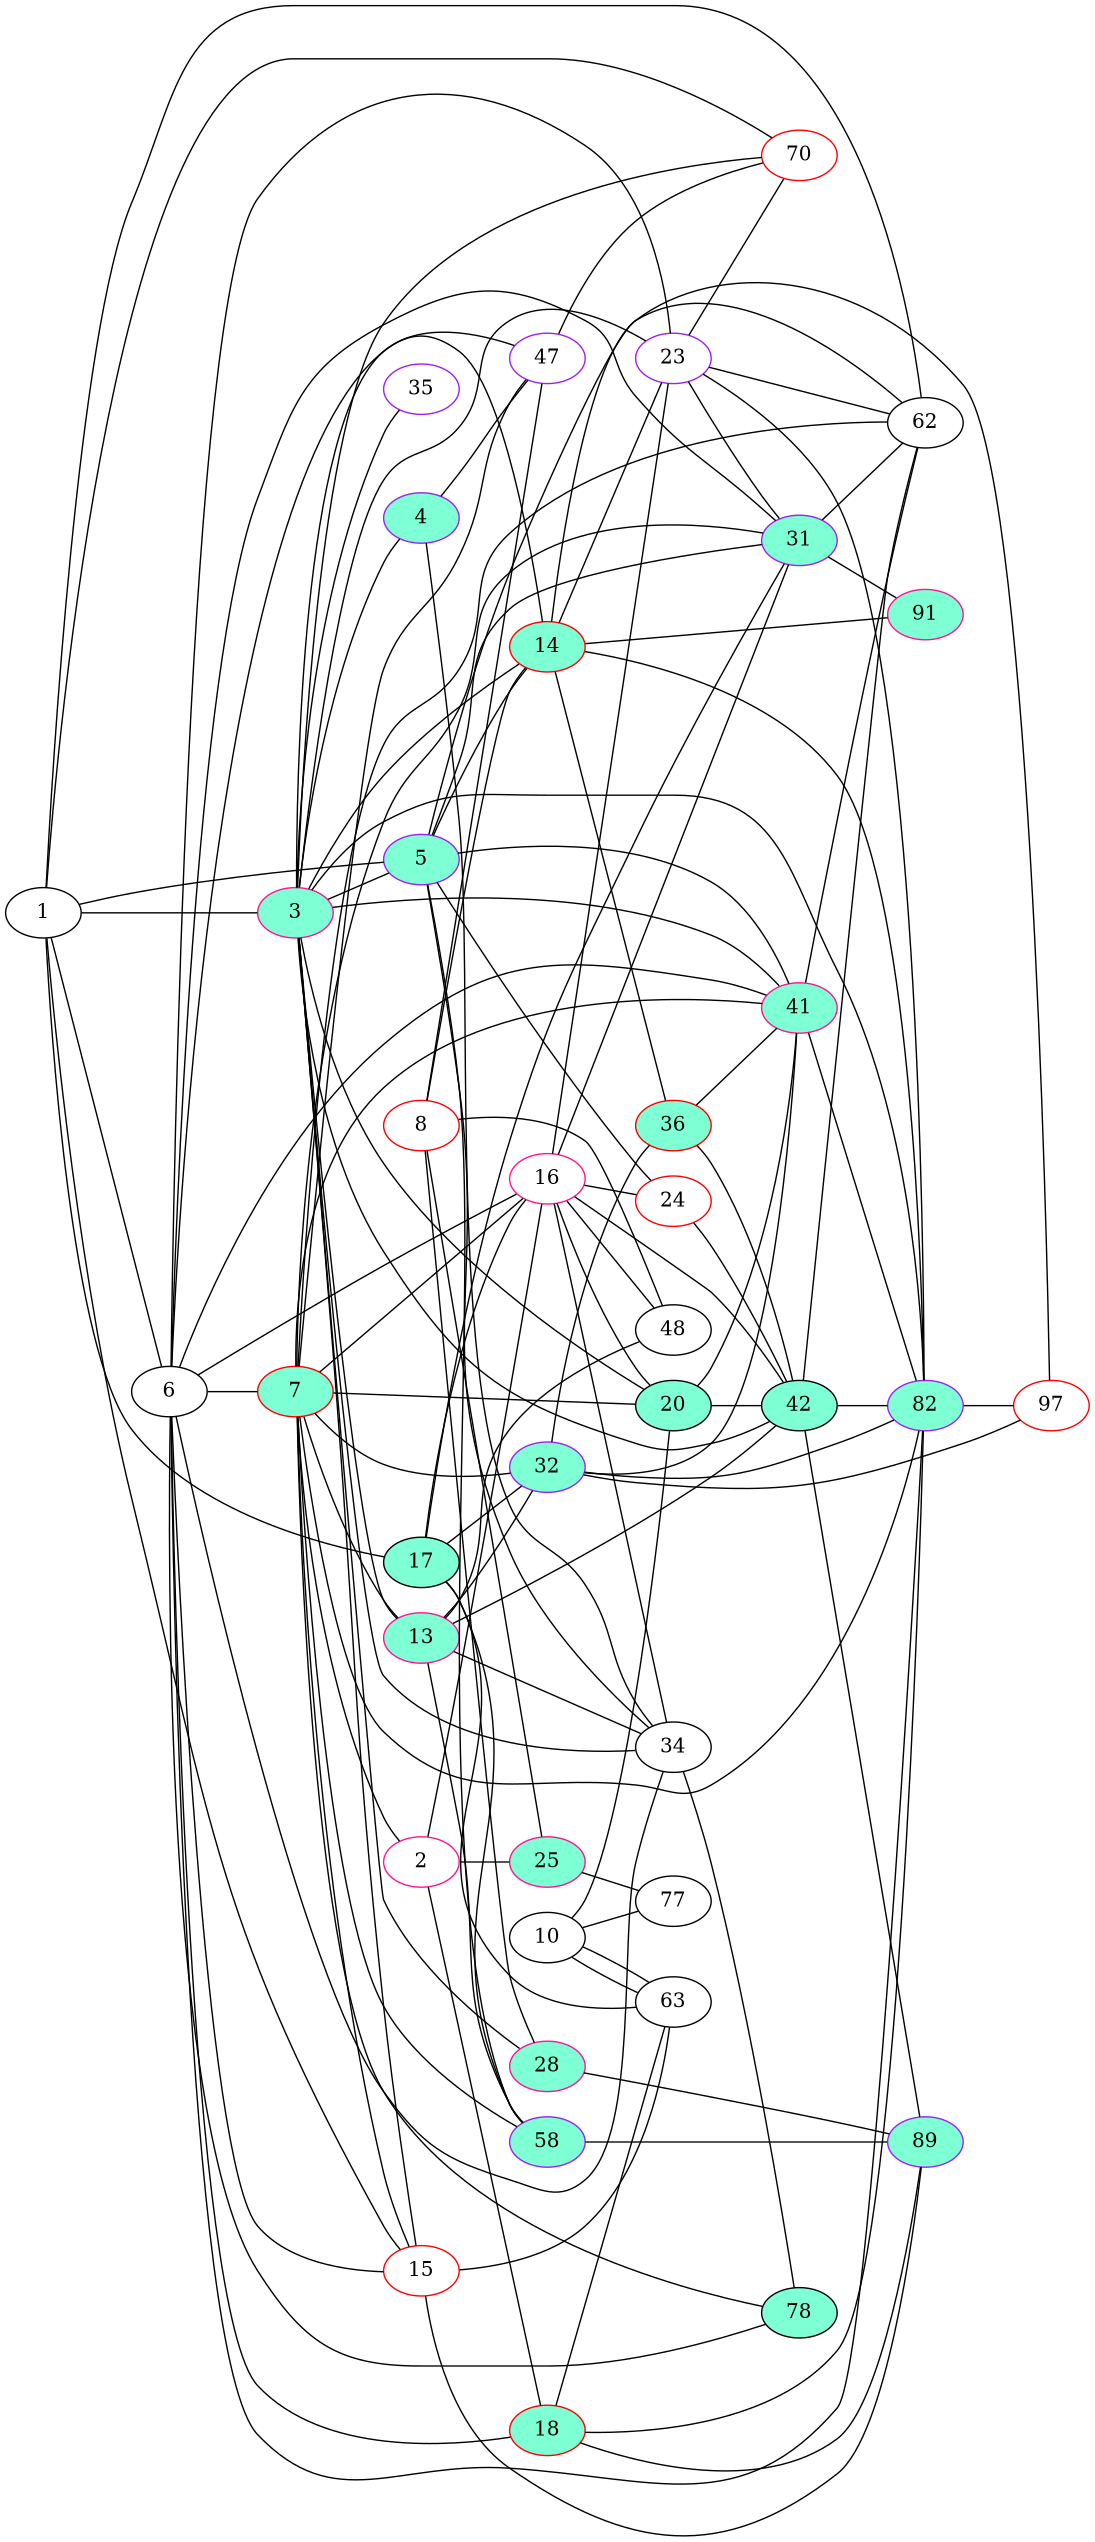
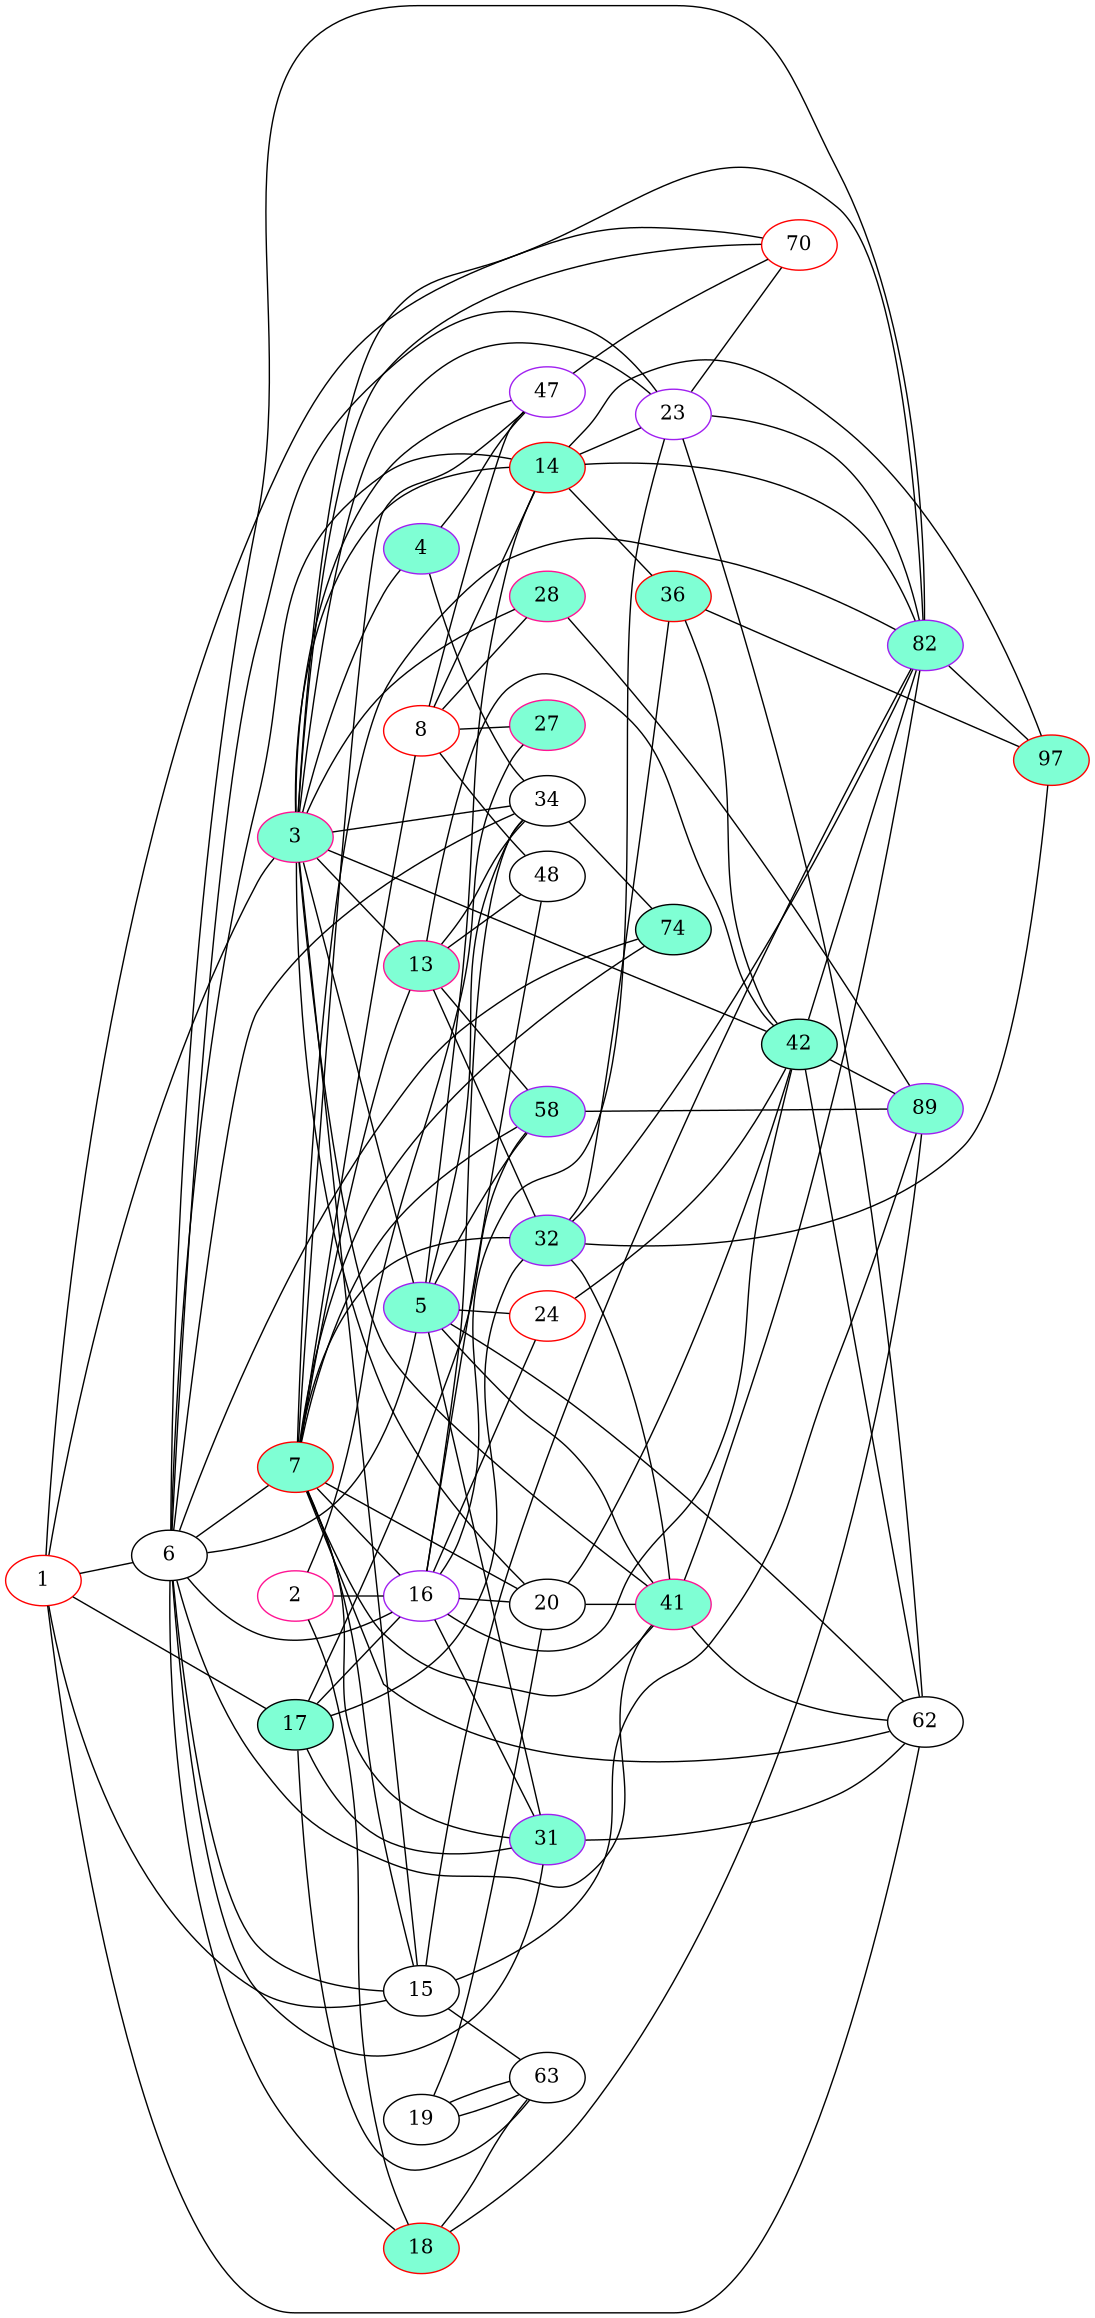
(421, 389) -> none
(732, 452) -> none
(925, 615) -> none
(231, 878) -> (353, 1484)
(43, 913) -> (43, 1581)
(737, 1067) -> (862, 678)
(547, 1179) -> (421, 1596)
(673, 1406) -> (547, 1604)
(1051, 1406) -> (1051, 760)
(326, 1635) -> (355, 1098)
(547, 1862) -> (547, 725)
(673, 1901) -> none
(547, 1938) -> (421, 2120)
(893, 2030) -> (610, 1296)
(421, 2271) -> (421, 1991)
(799, 2313) -> (673, 930)
